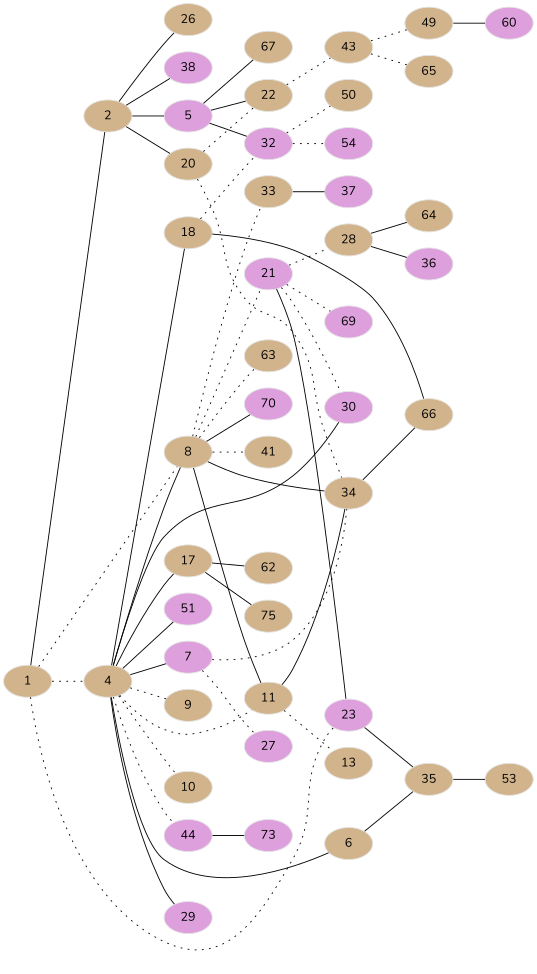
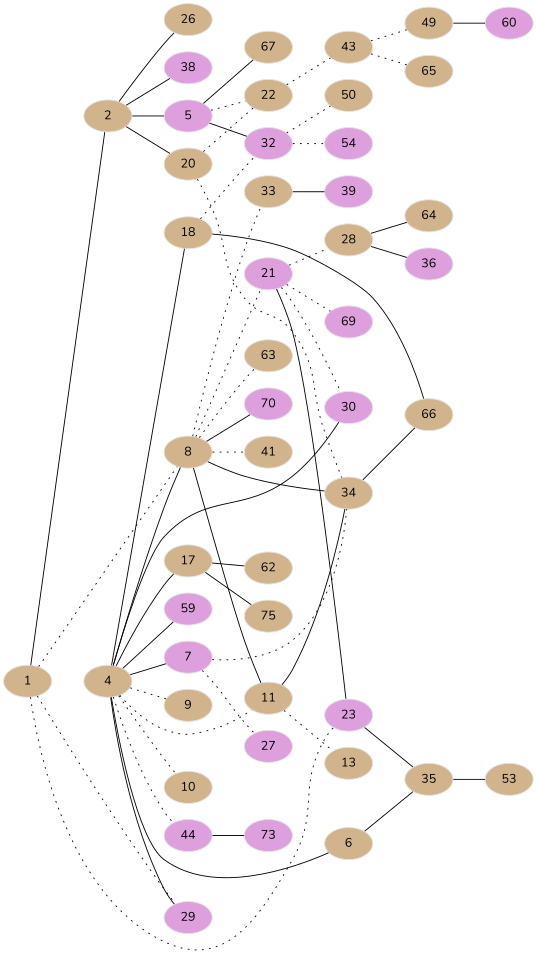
(228, 106) -> (228, 106)
(349, 192) -> (349, 192)
(188, 609) -> (188, 609)
(68, 681) -> (104, 801)
